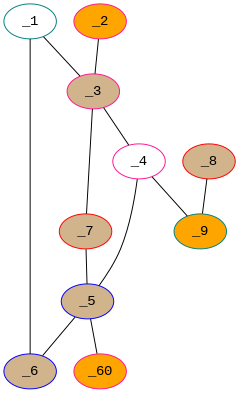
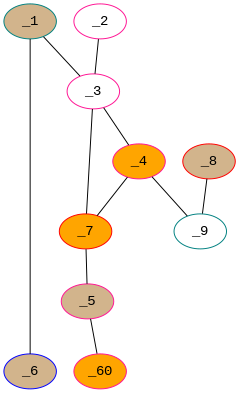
(30, 21) -> (30, 21)
(100, 21) -> (100, 21)
(93, 91) -> (93, 91)
(139, 161) -> (139, 161)
(86, 231) -> (86, 231)
(200, 231) -> (200, 231)
(125, 235) -> (112, 196)
(88, 301) -> (88, 301)
(59, 336) -> none
